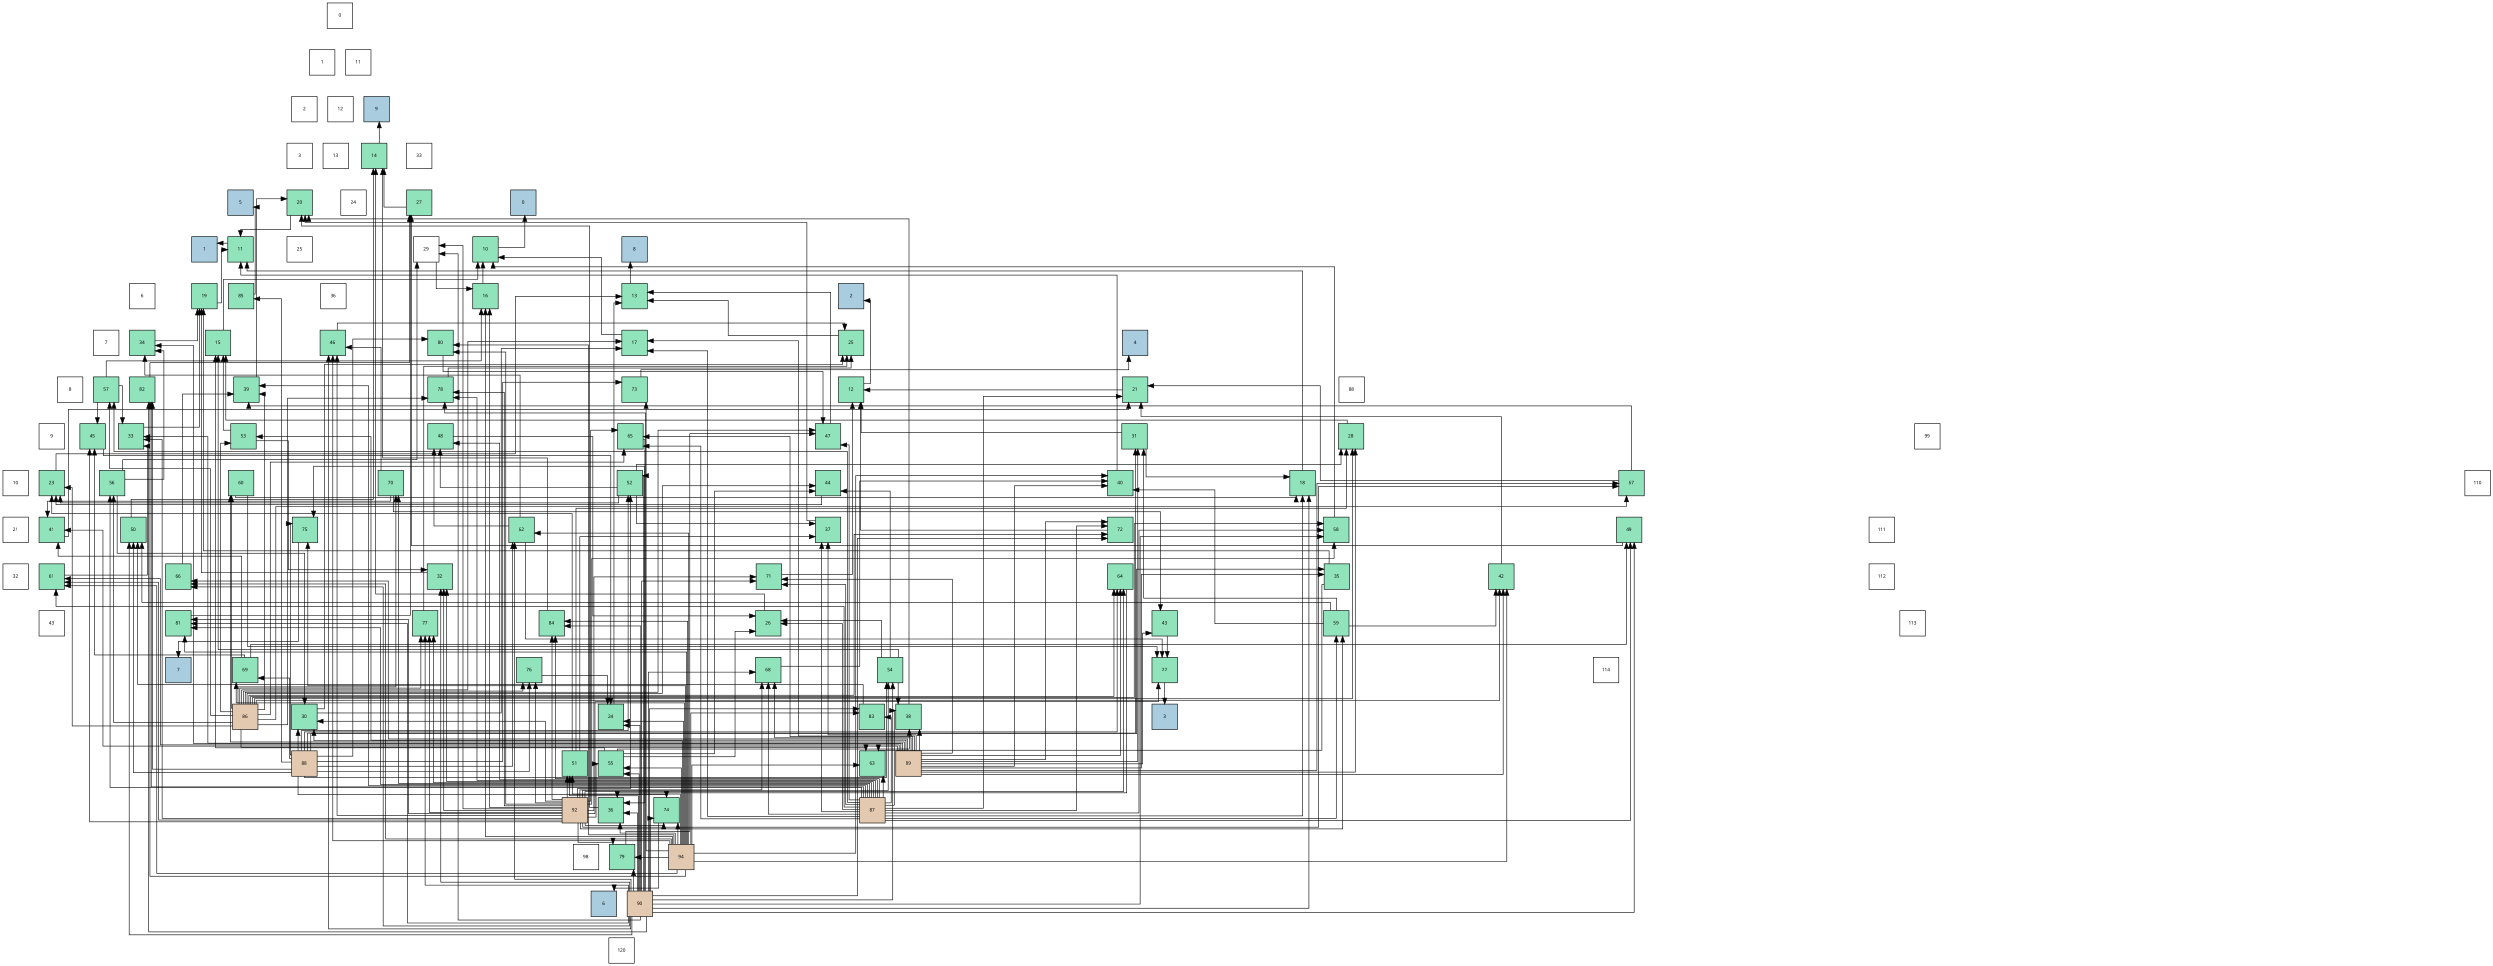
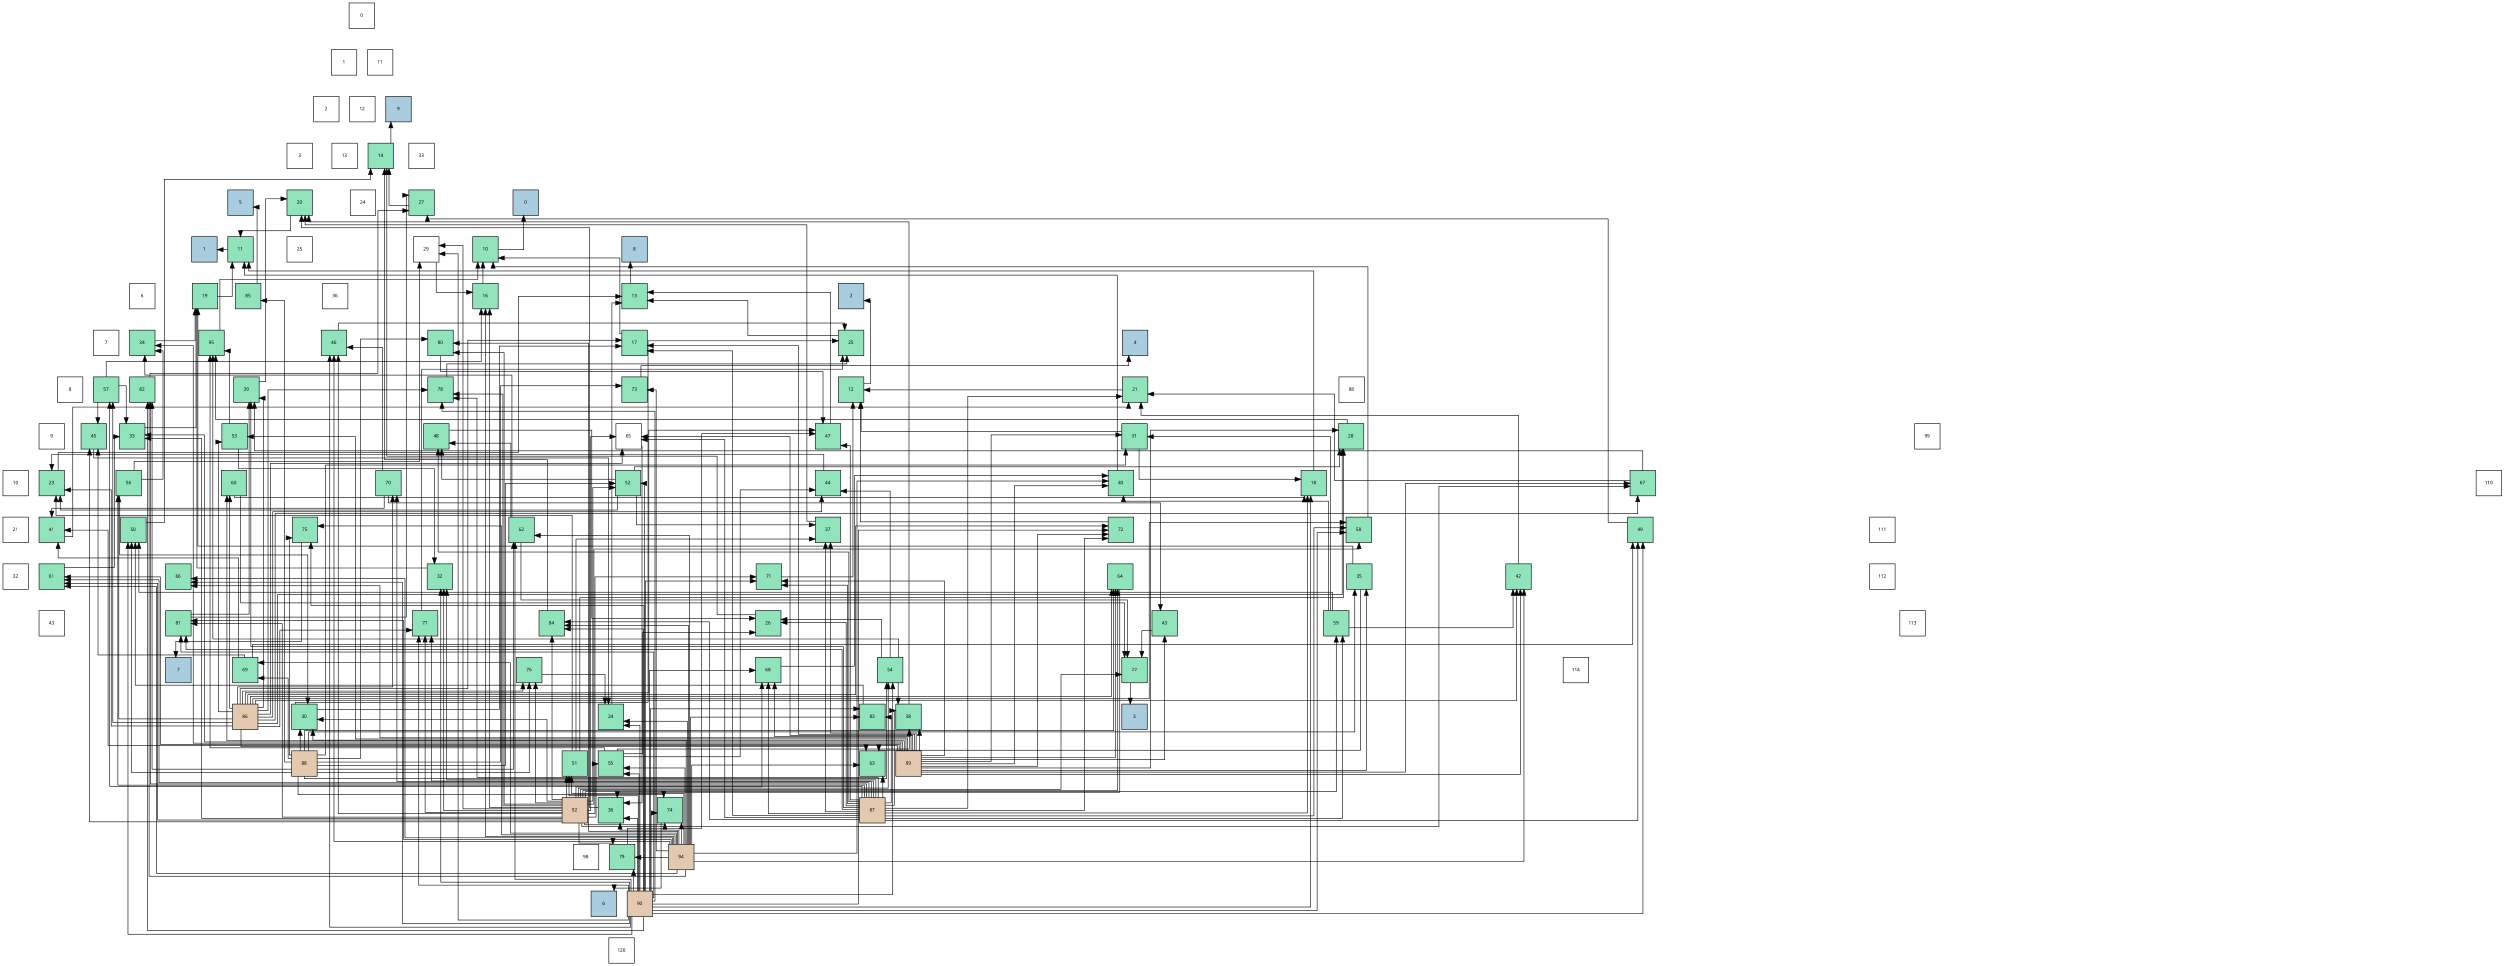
(218, 343) -> (212, 343)
(630, 436) -> (629, 436)
(183, 446) -> (249, 540)
